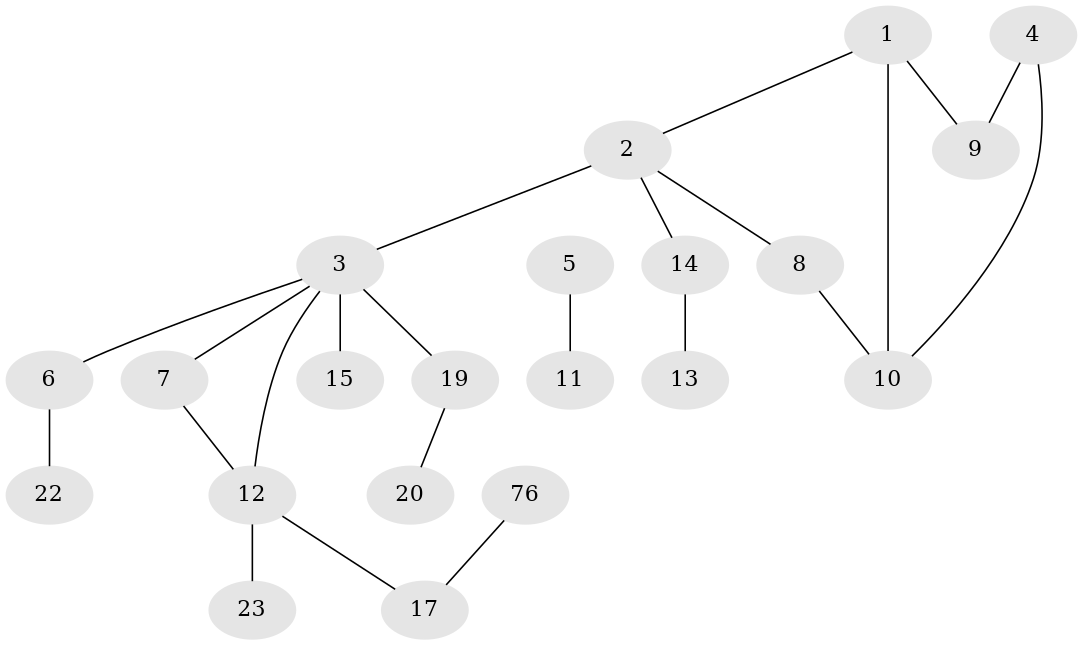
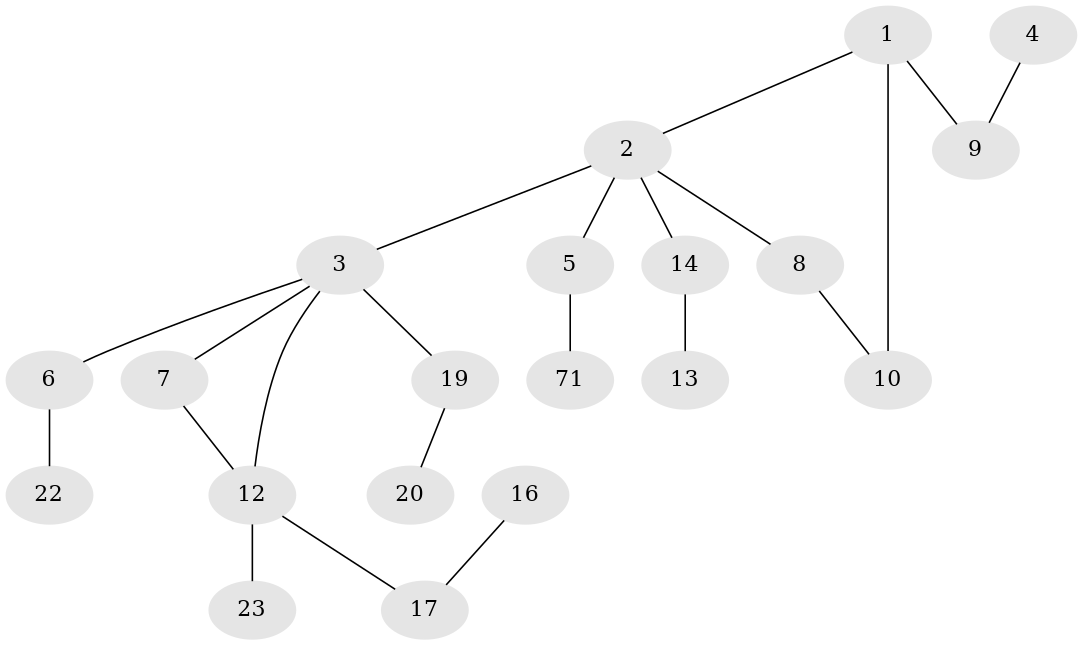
none -> (599, 208)
(1013, 225) -> none
(340, 380) -> none
(570, 380) -> (570, 380)
(525, 495) -> (525, 495)
